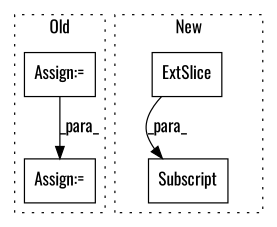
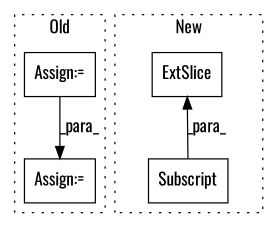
(147, 122) -> (188, 134)
